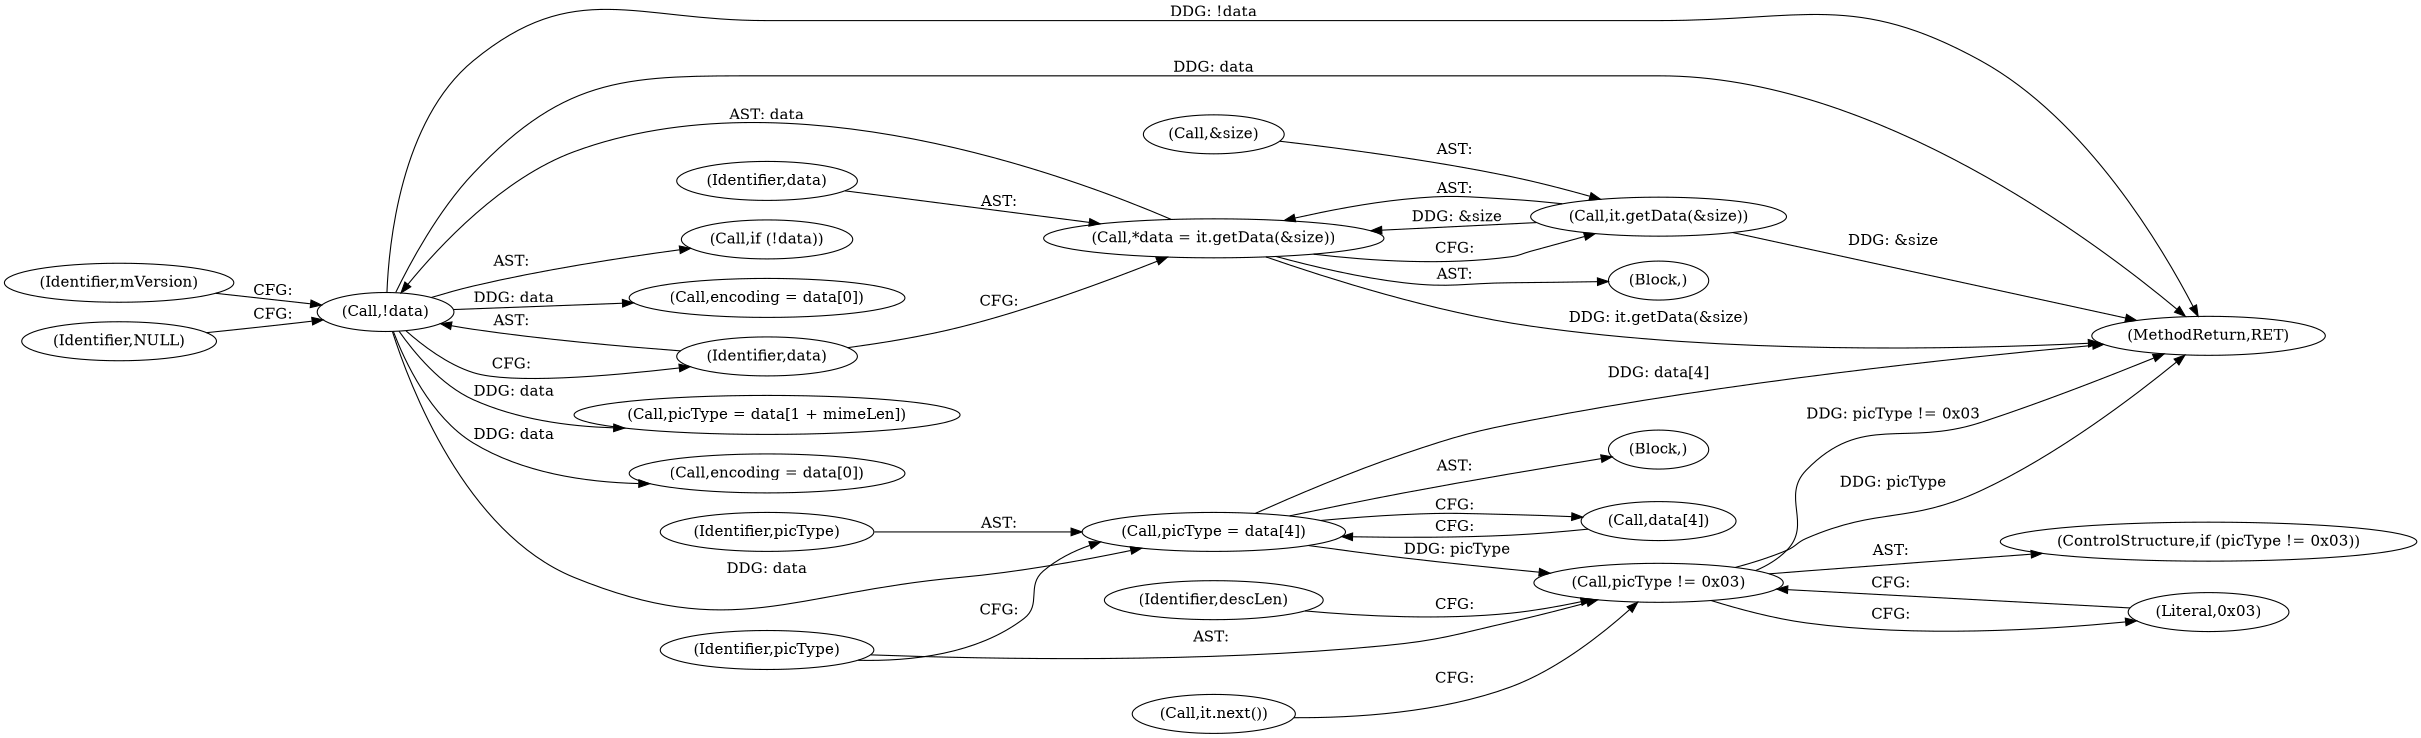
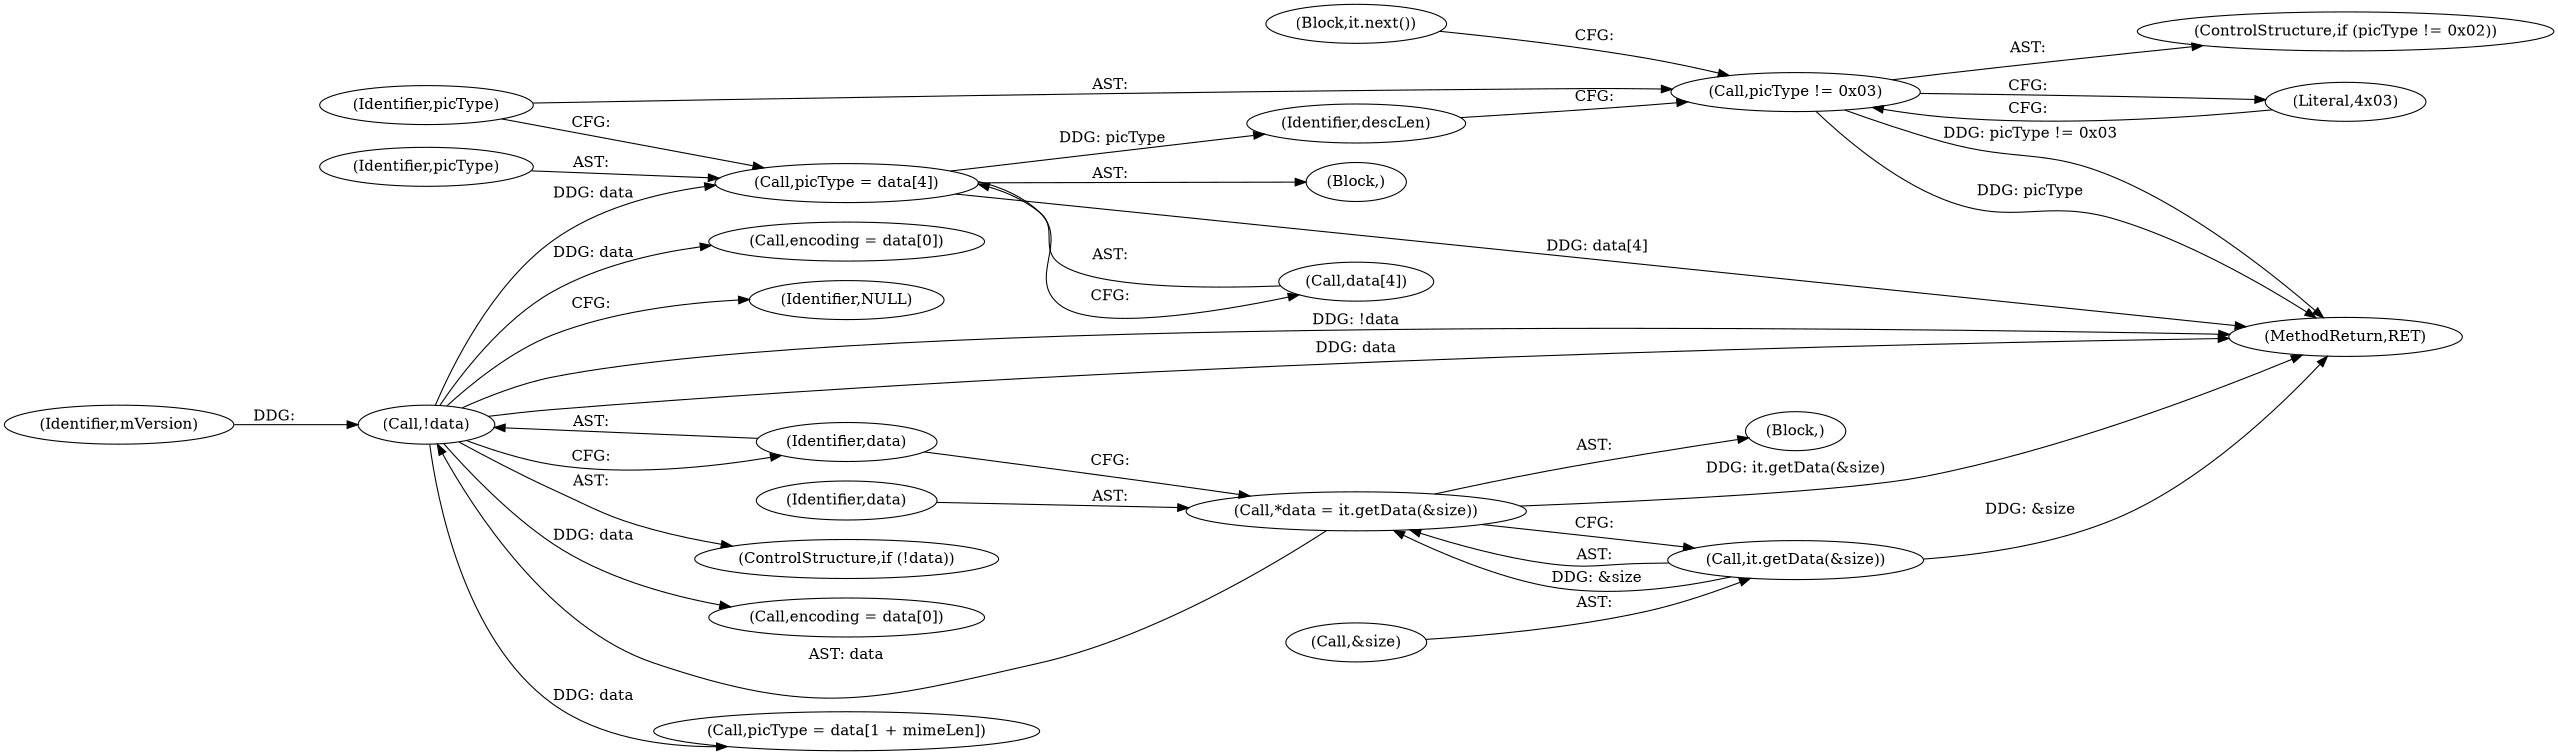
(767, 239) -> (847, 559)
(276, 291) -> (277, 417)
(259, 327) -> (582, 325)
(1457, 527) -> (1113, 255)
(2209, 542) -> (2346, 31)
(1424, 560) -> (1102, 153)
(2209, 612) -> (2346, 102)
(1214, 714) -> (1356, 24)
